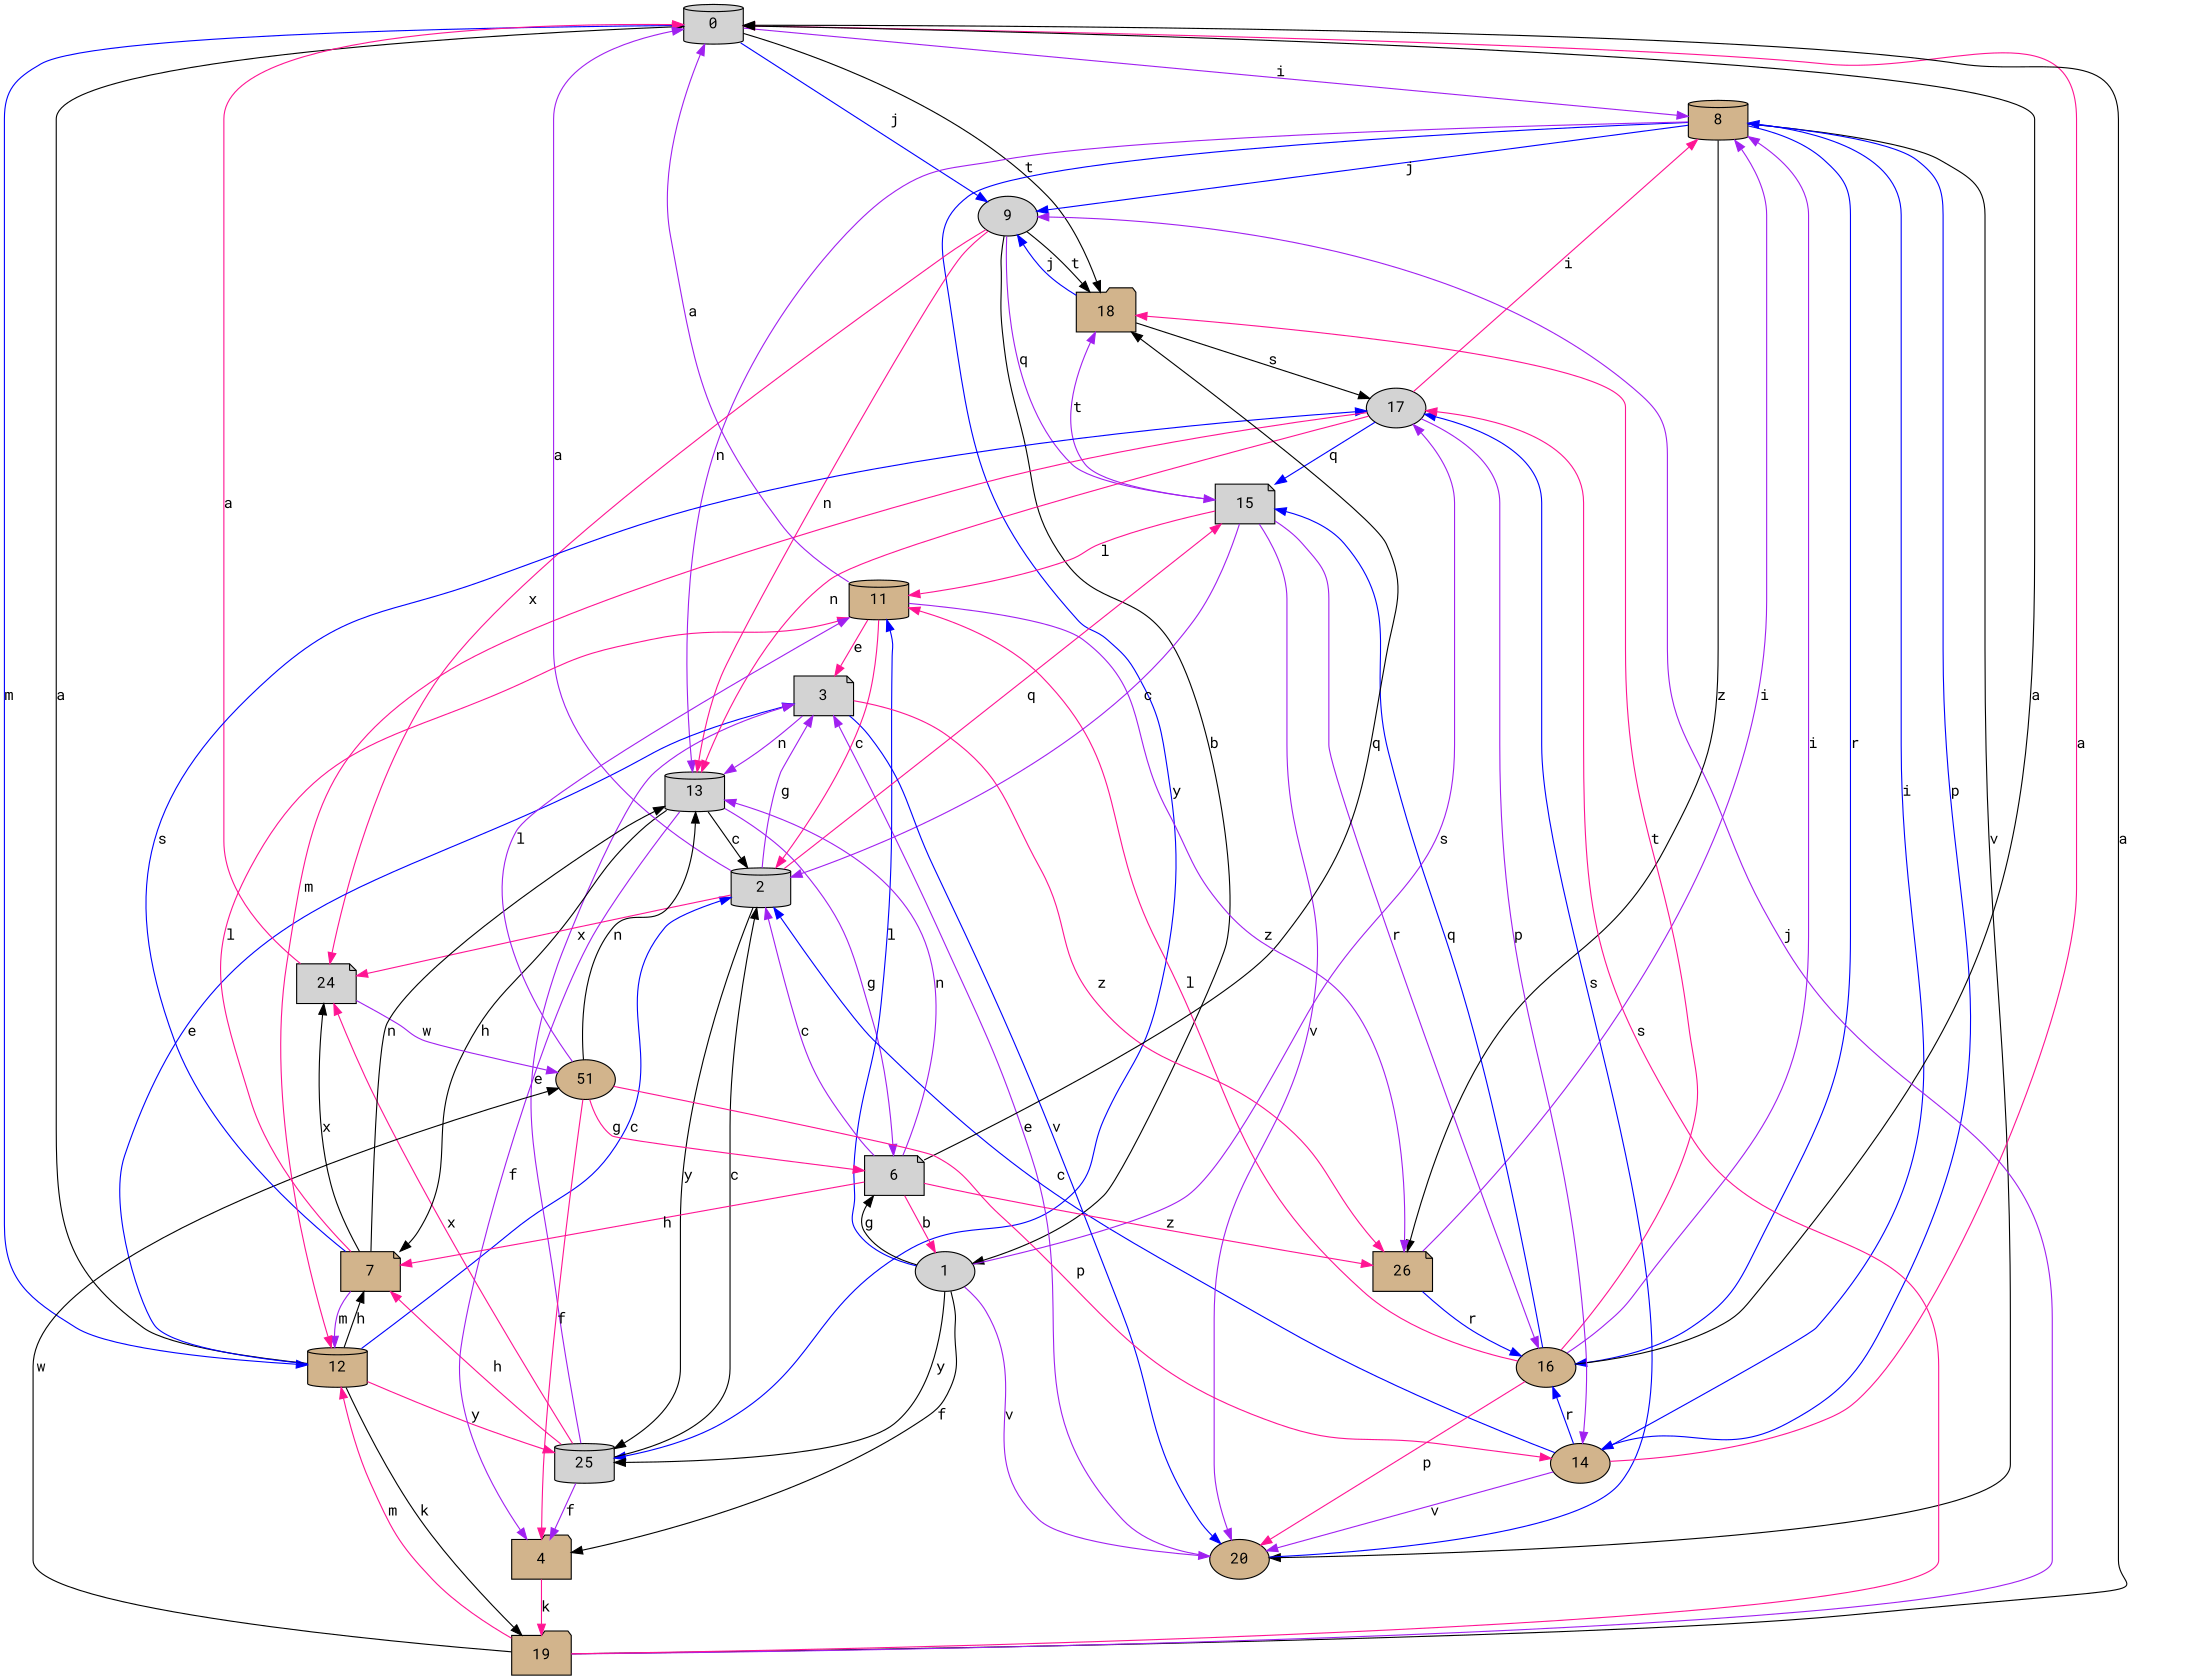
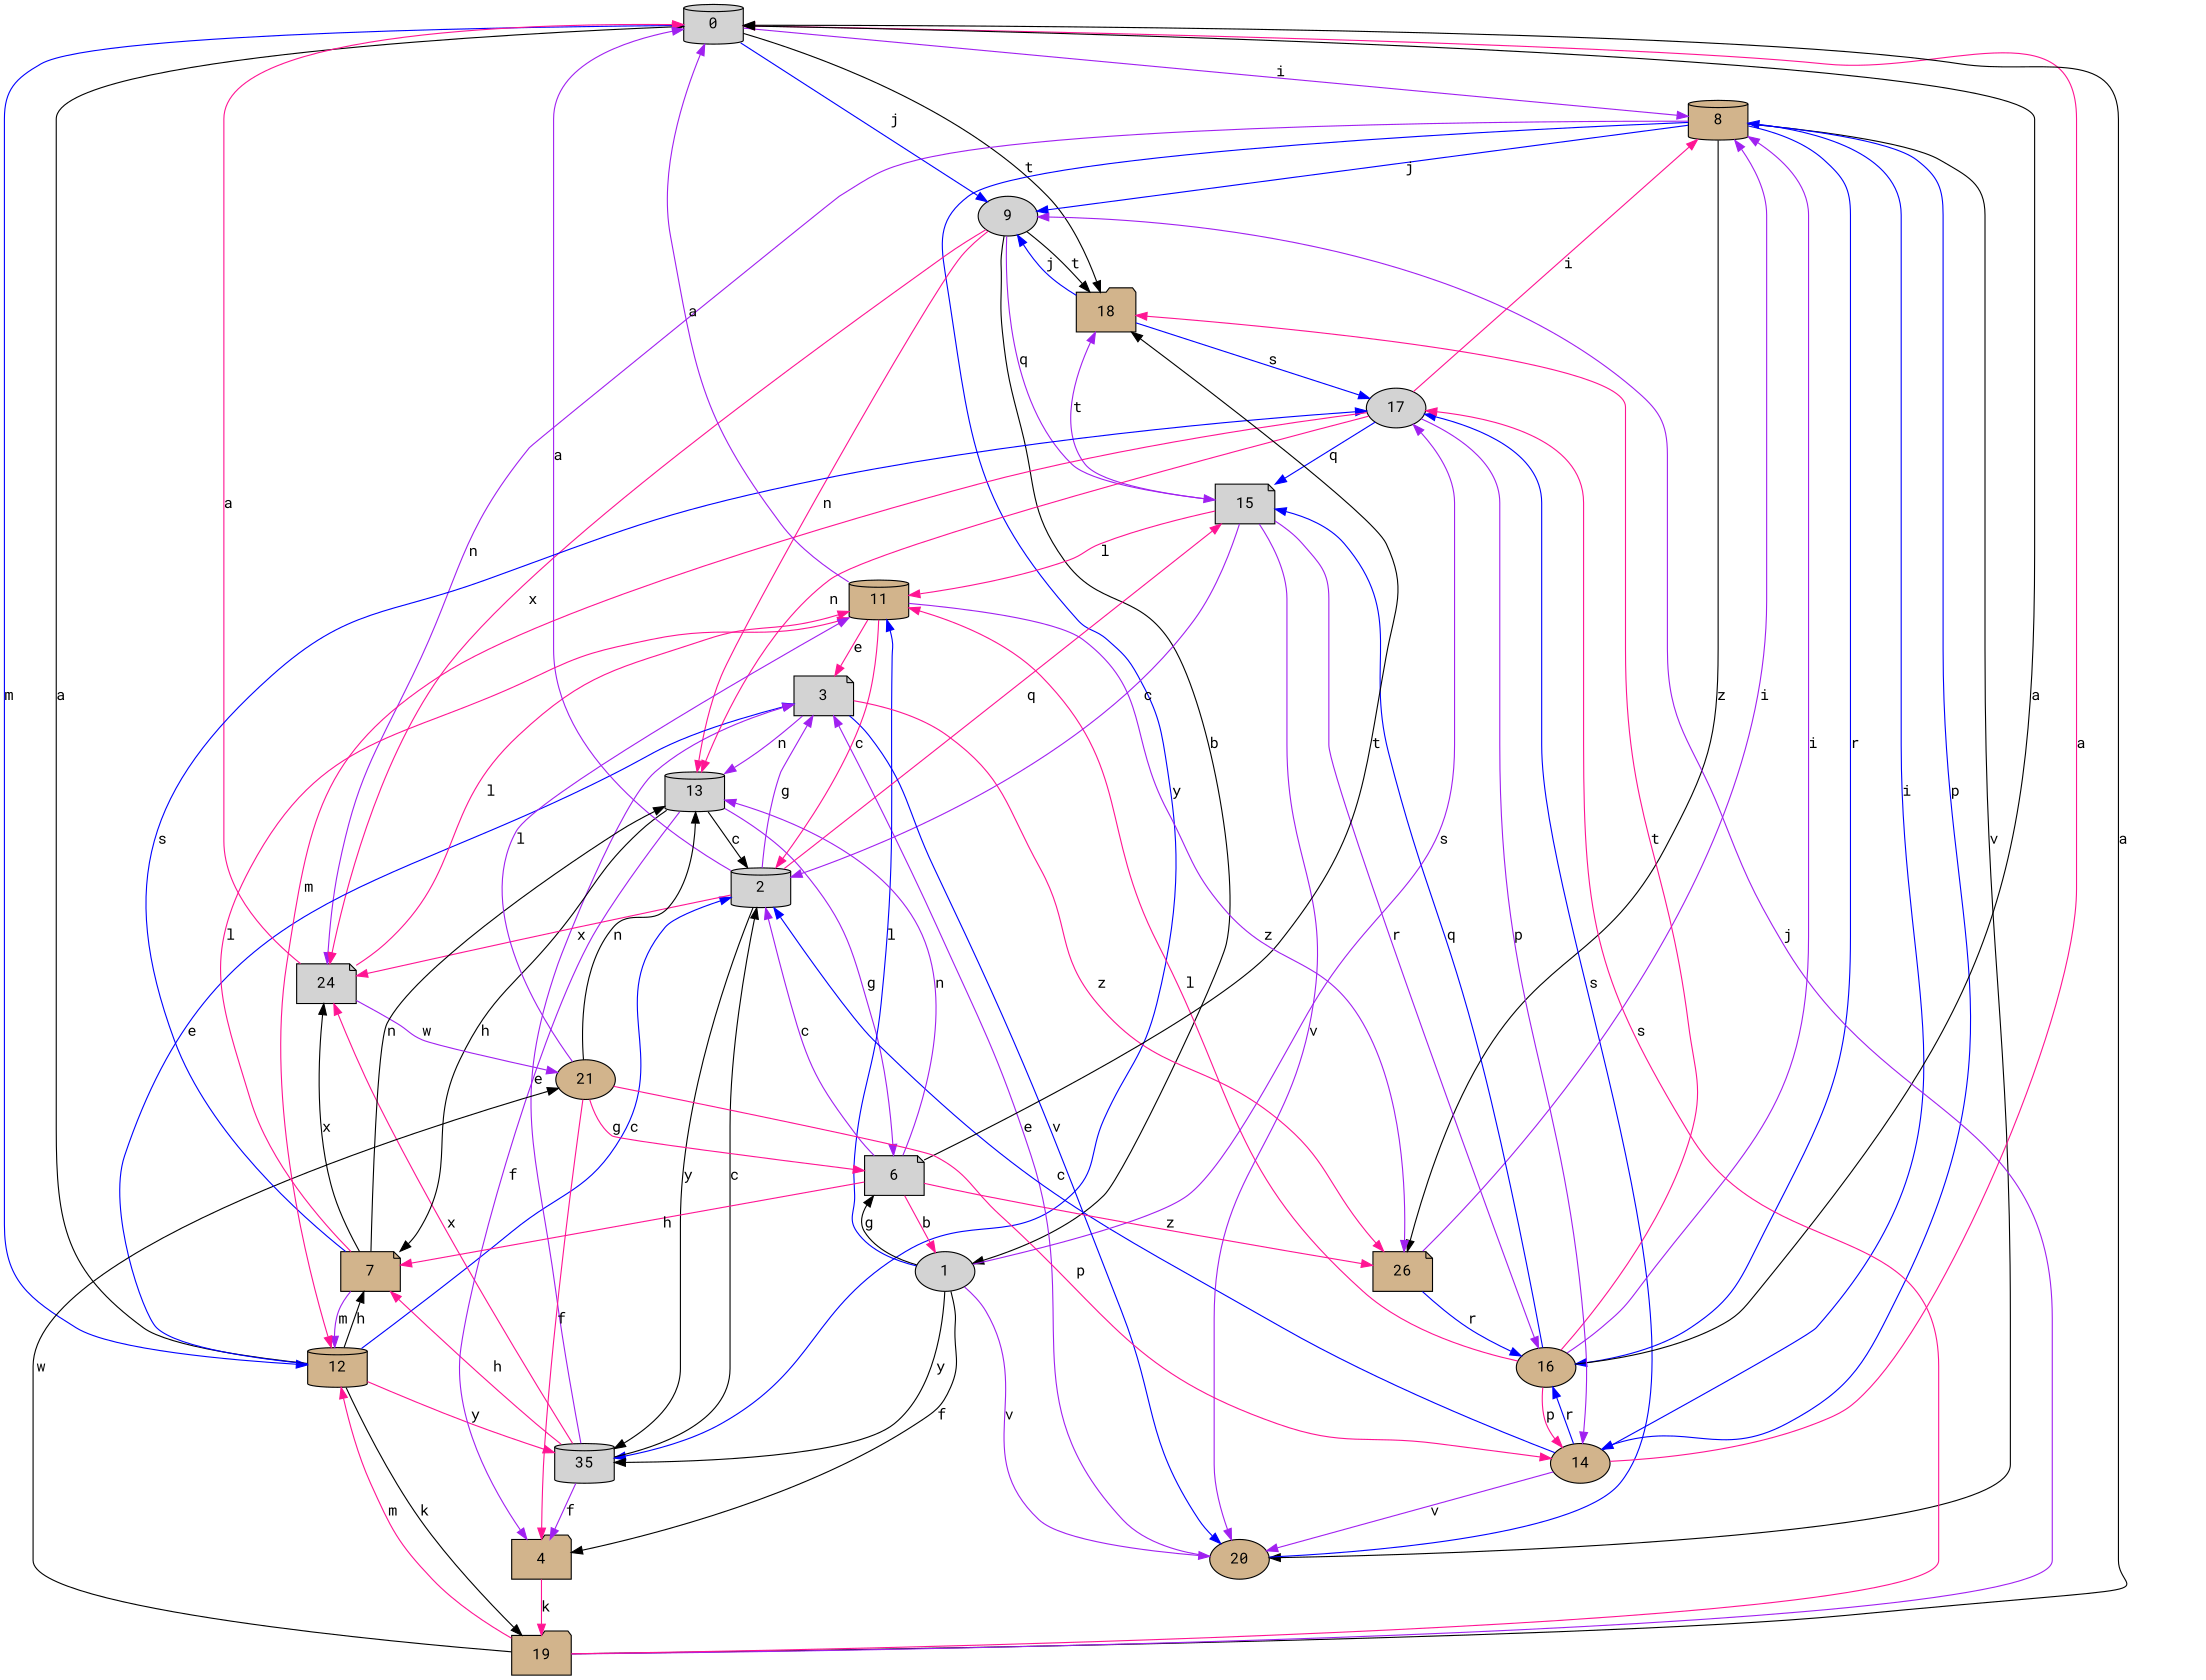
(973, 165) -> (804, 224)
(1248, 359) -> (1248, 359)
none -> (542, 715)
(1377, 744) -> (1377, 744)
(586, 1080) -> (586, 1080)
(1398, 1460) -> (1544, 1415)
(584, 1463) -> (584, 1463)
